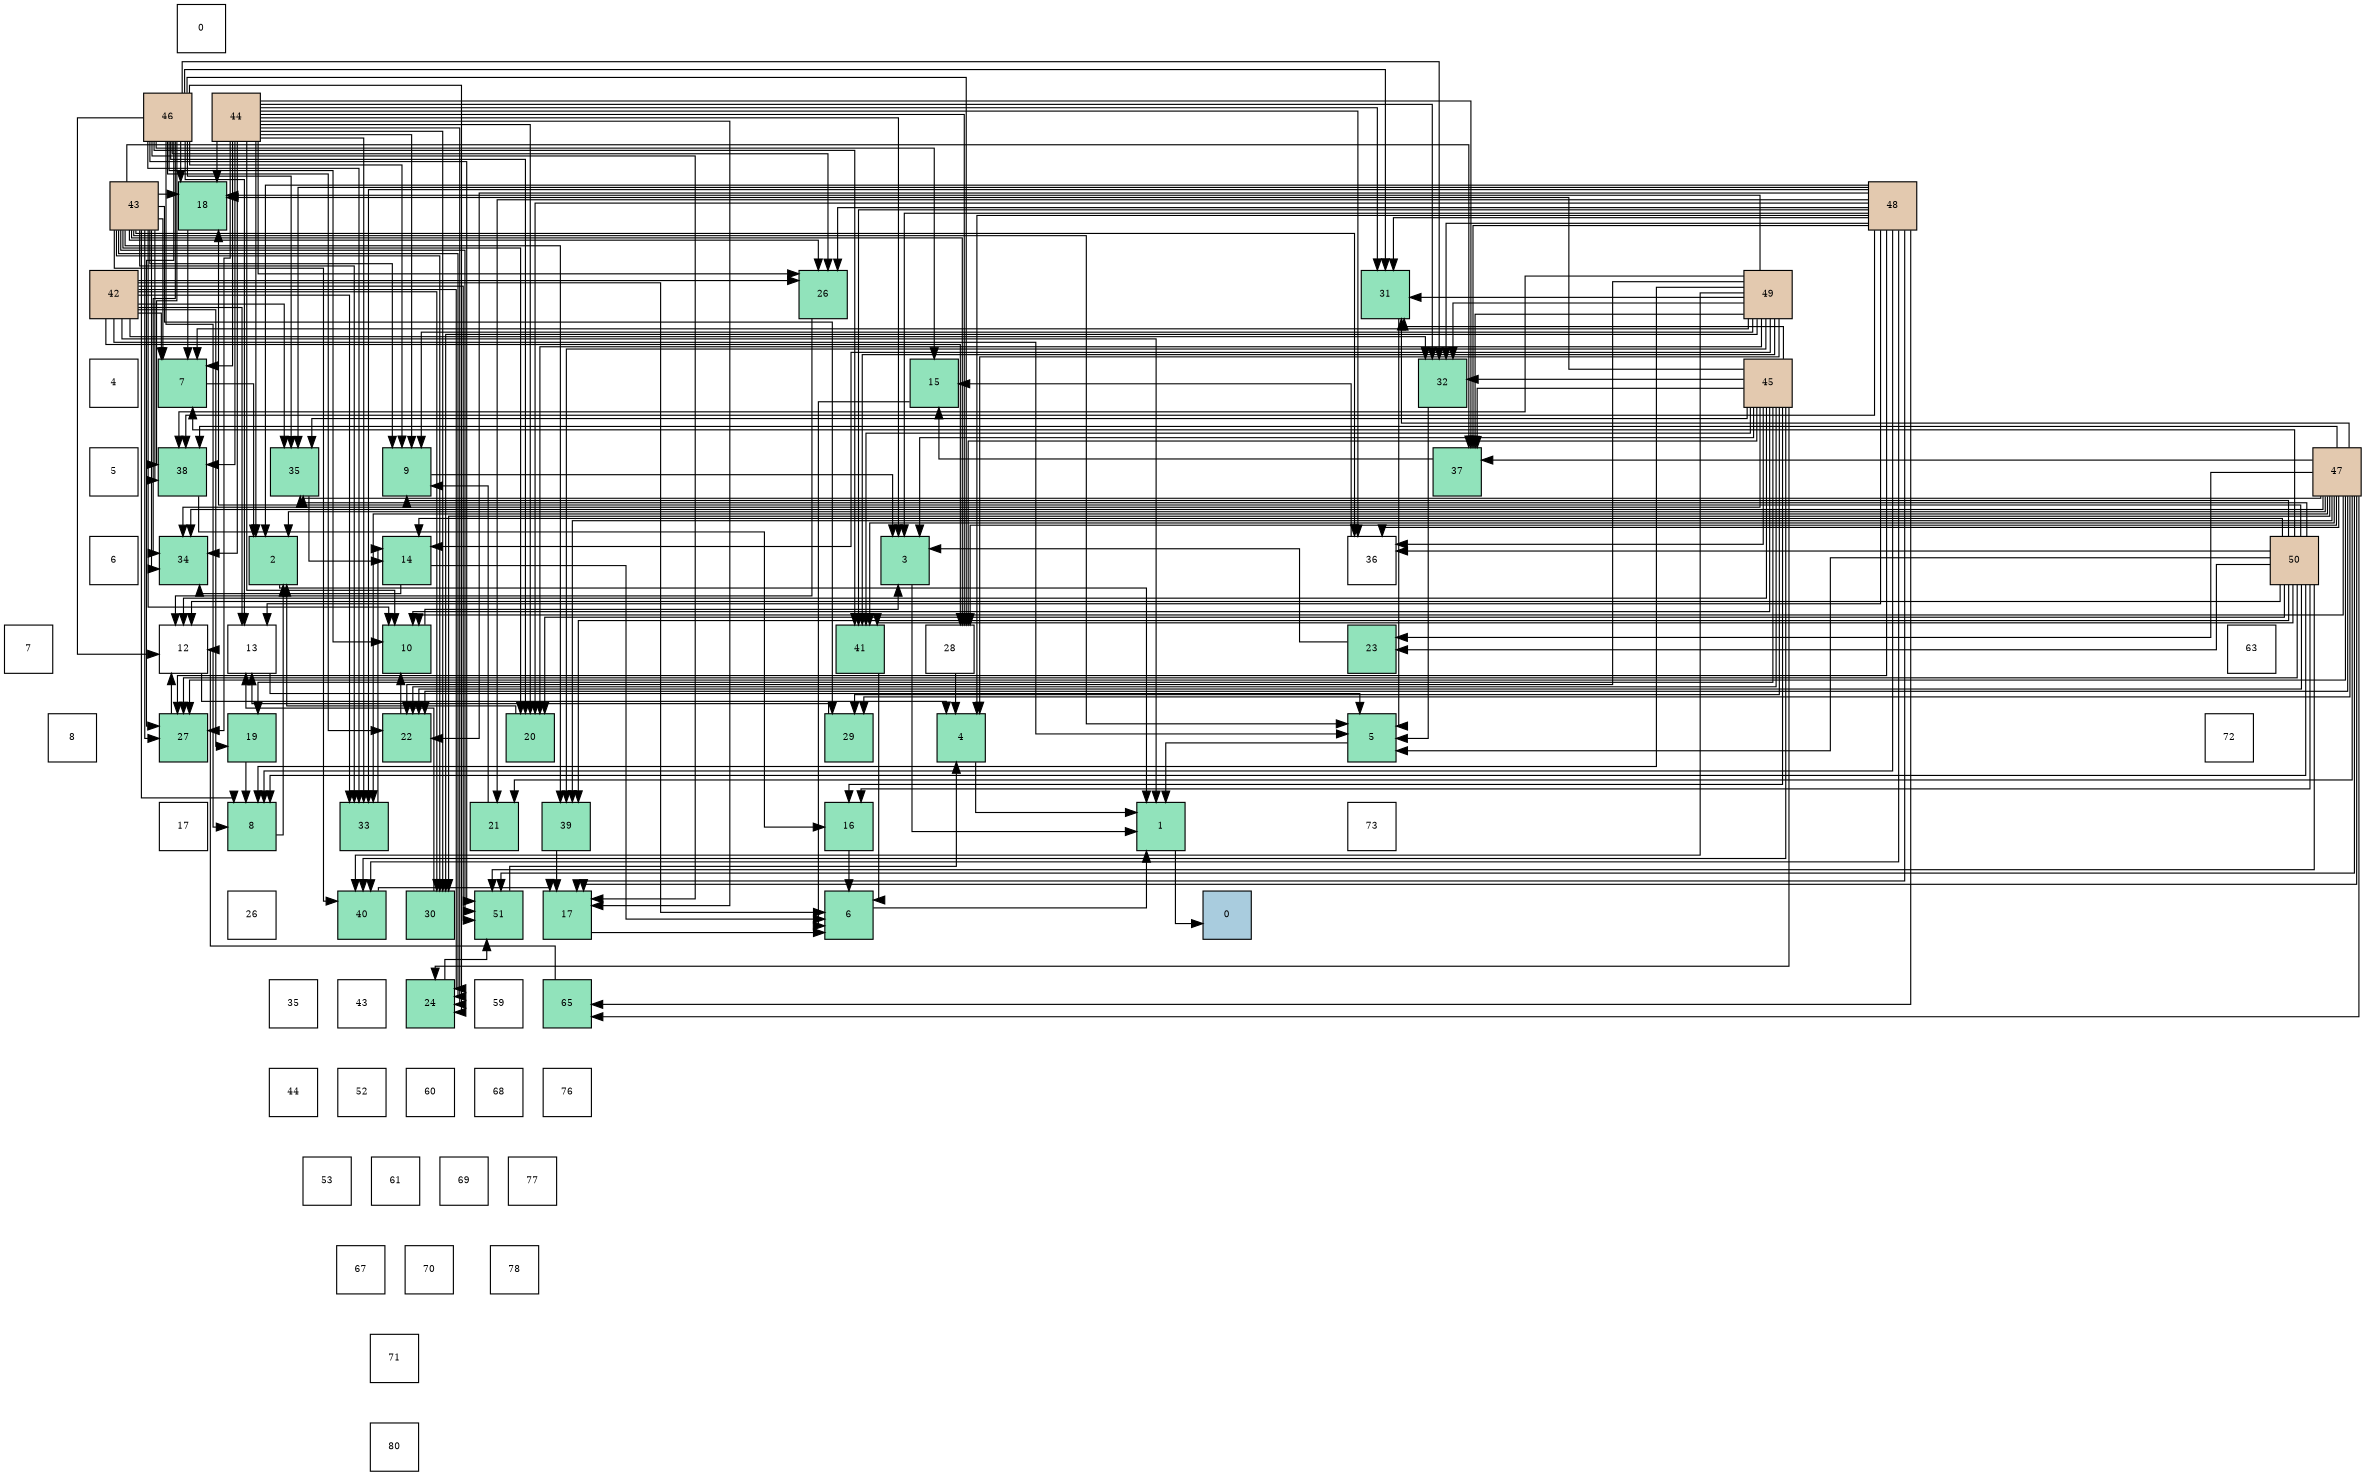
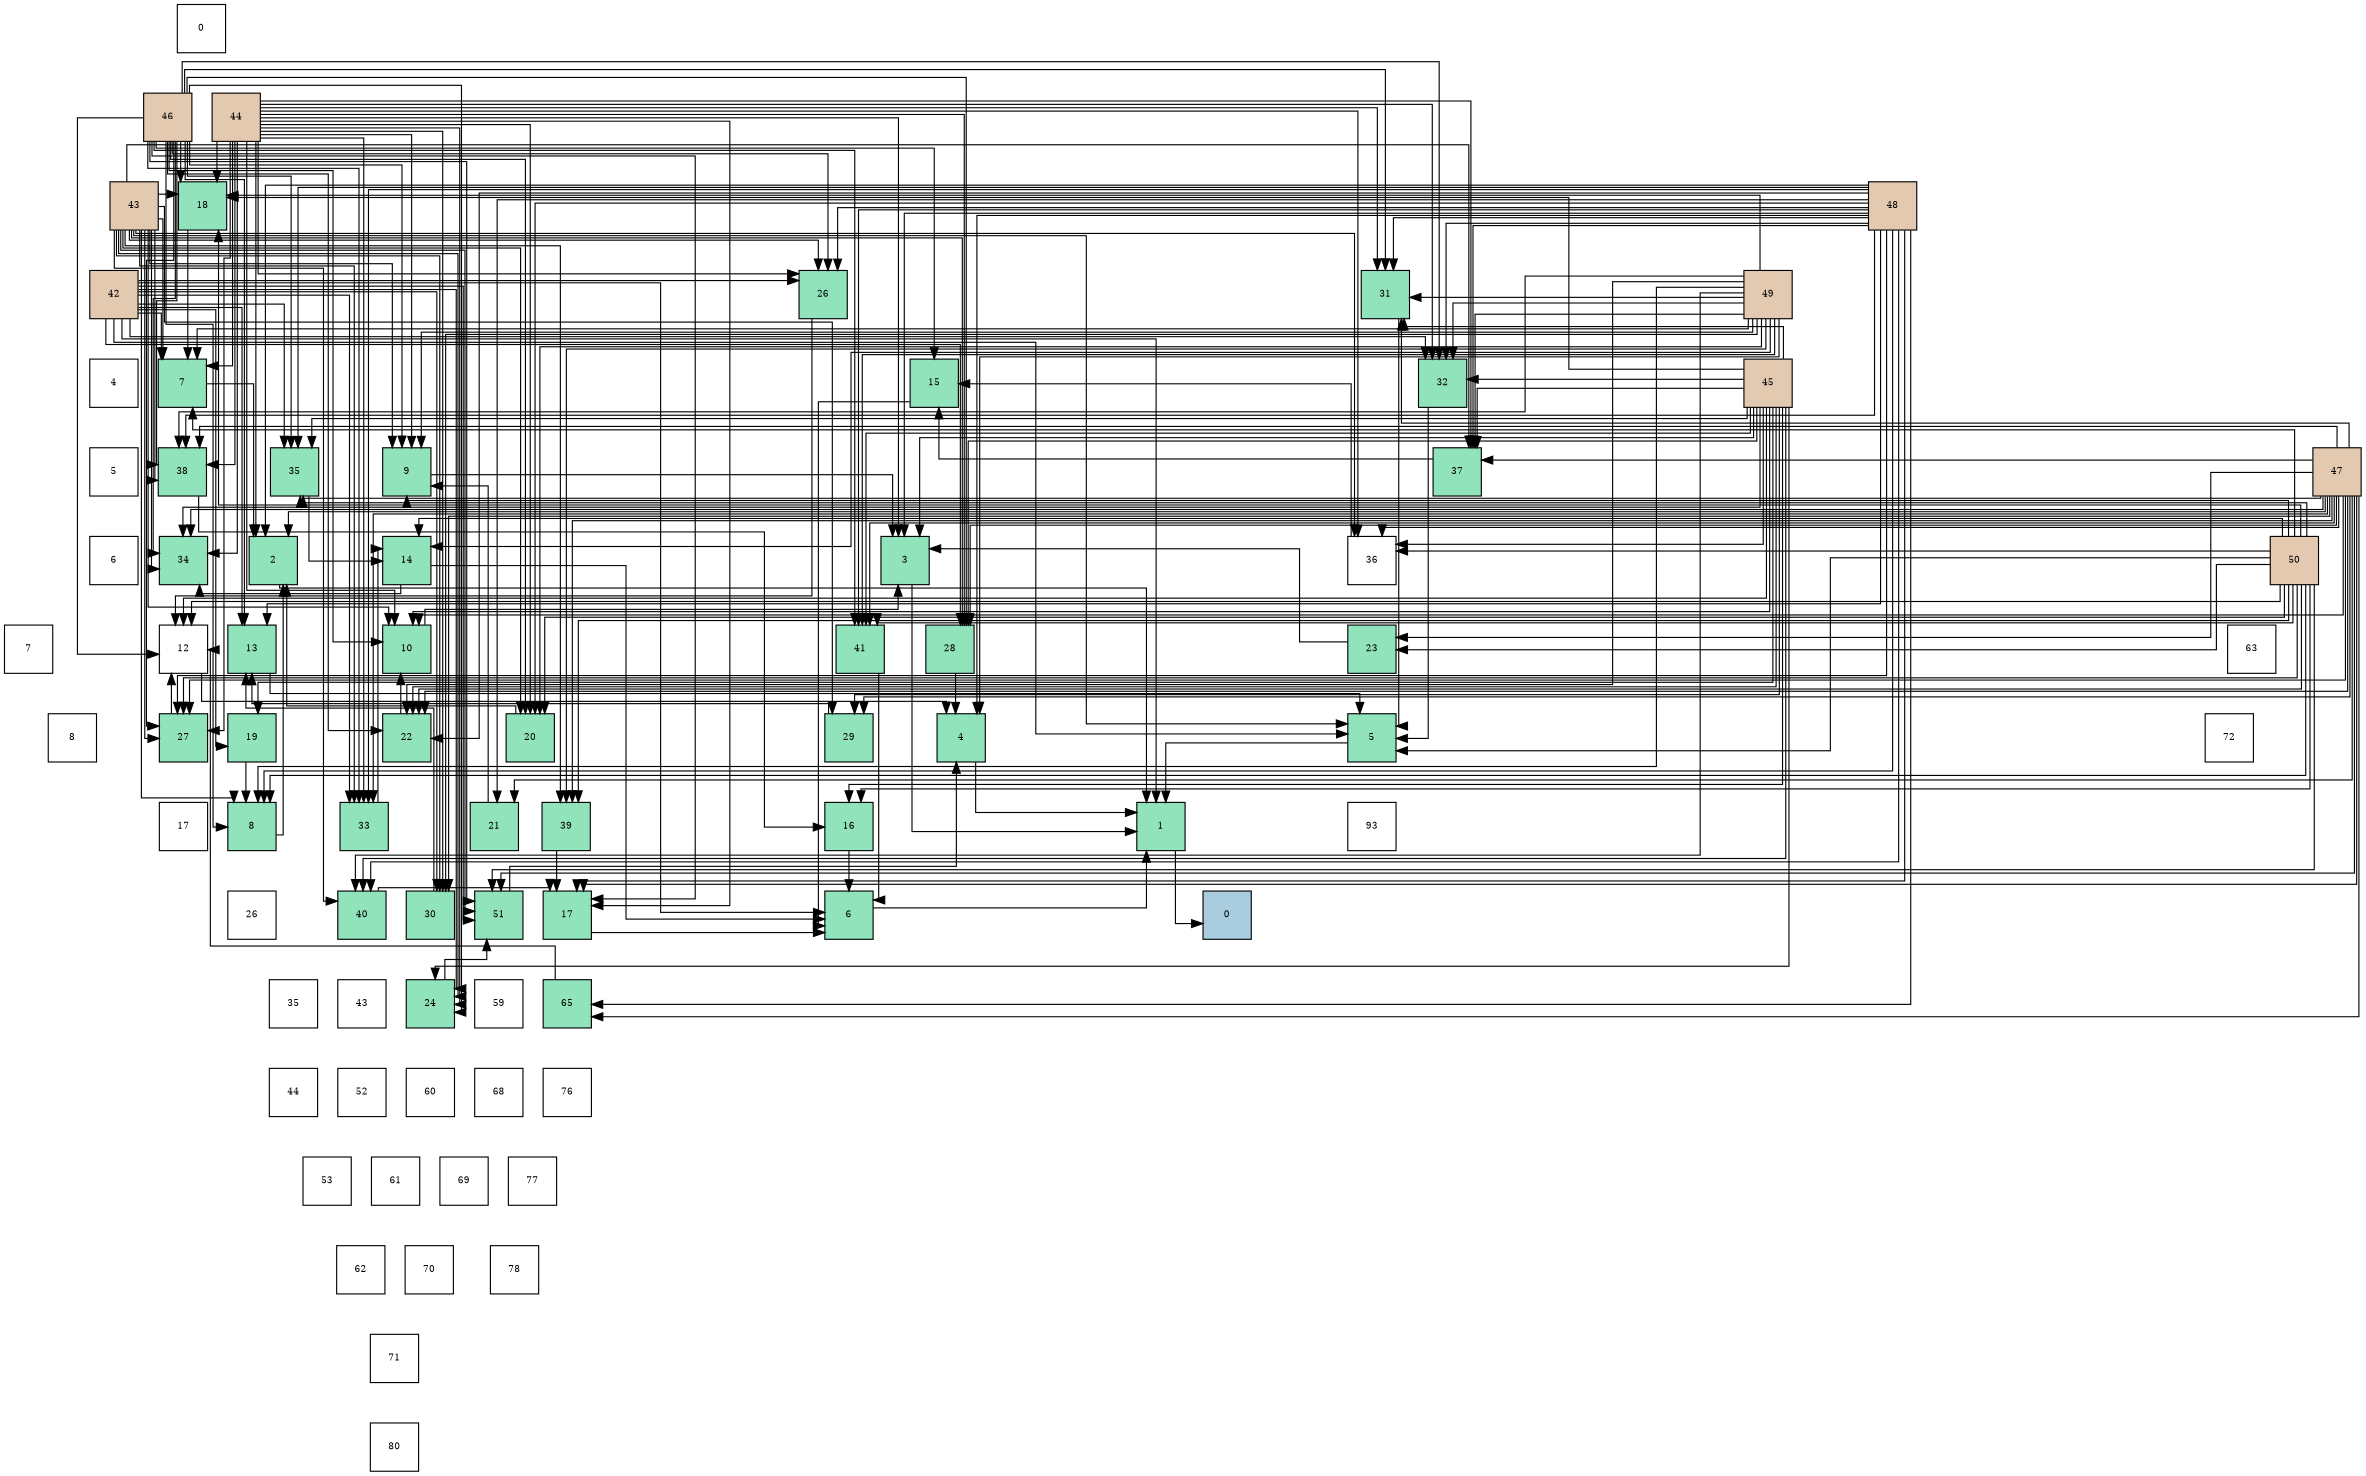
(252, 649) -> (252, 649)
(950, 649) -> (950, 649)
(1372, 827) -> (1372, 827)
(361, 1270) -> (361, 1270)
